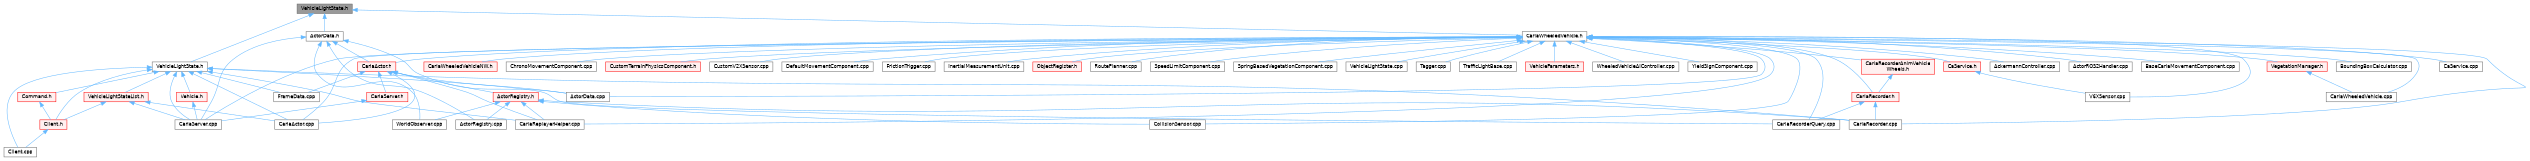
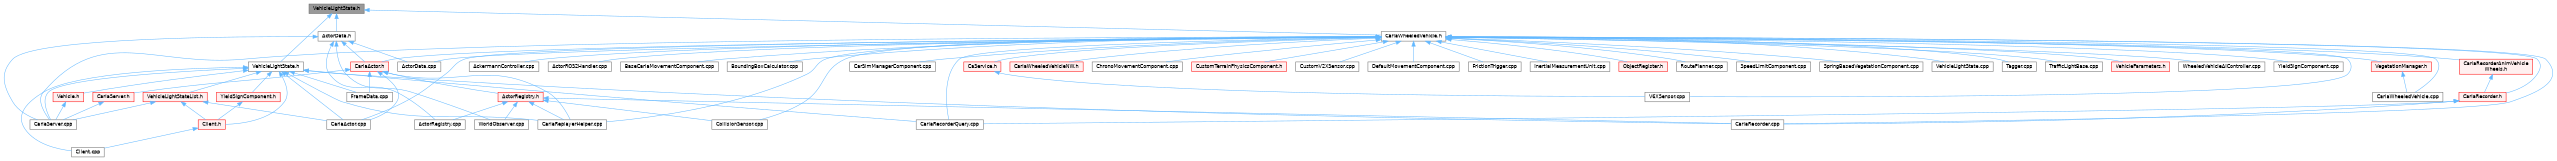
(2461, 67) -> (893, 67)
(481, 85) -> none
(37, 97) -> (248, 97)
